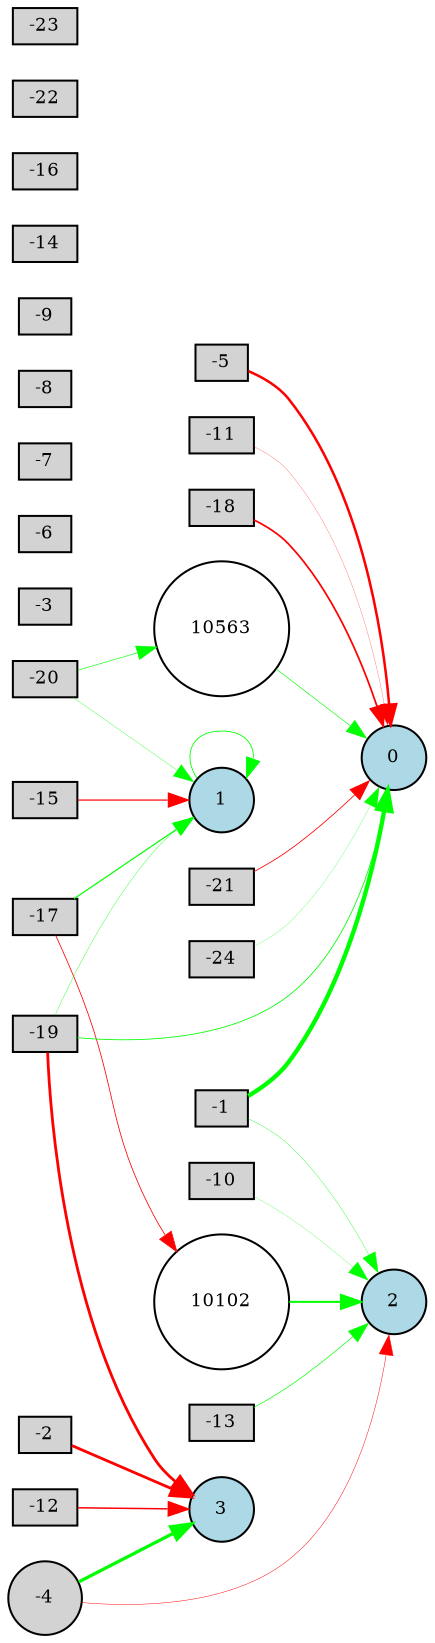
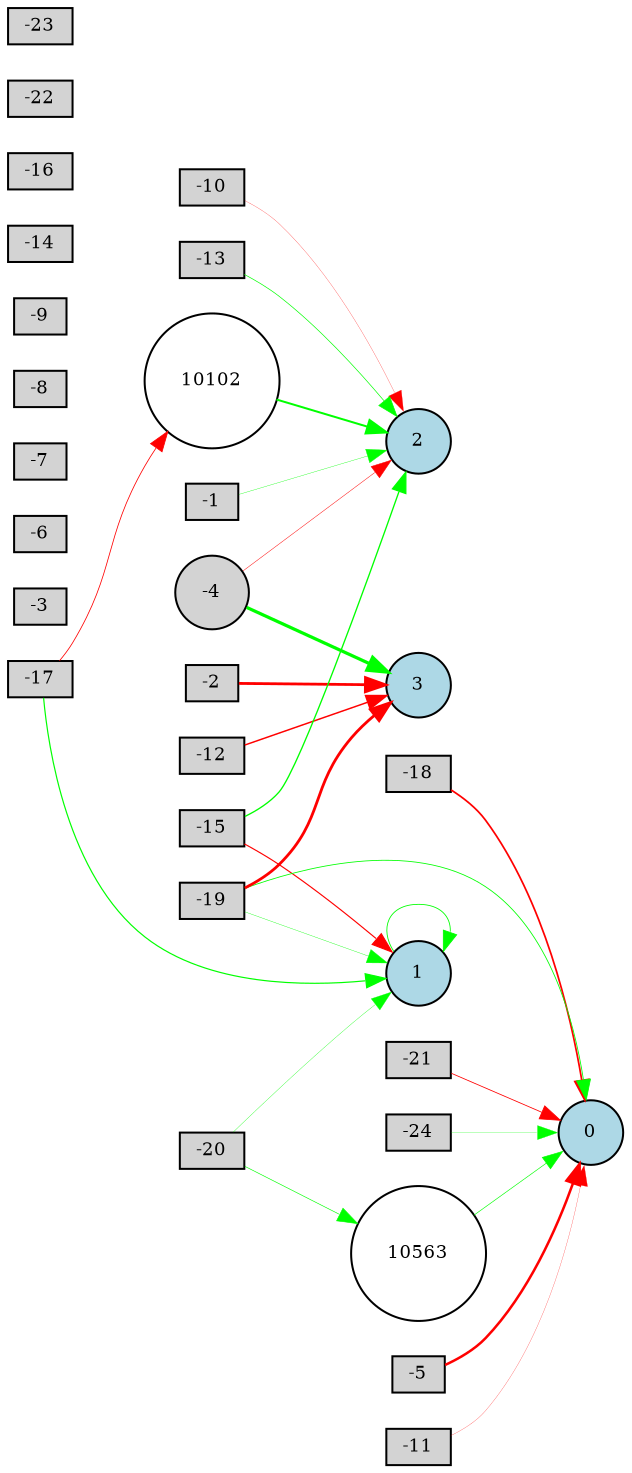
none -> (336, 664)
(341, 966) -> none
(305, 1229) -> (332, 286)
